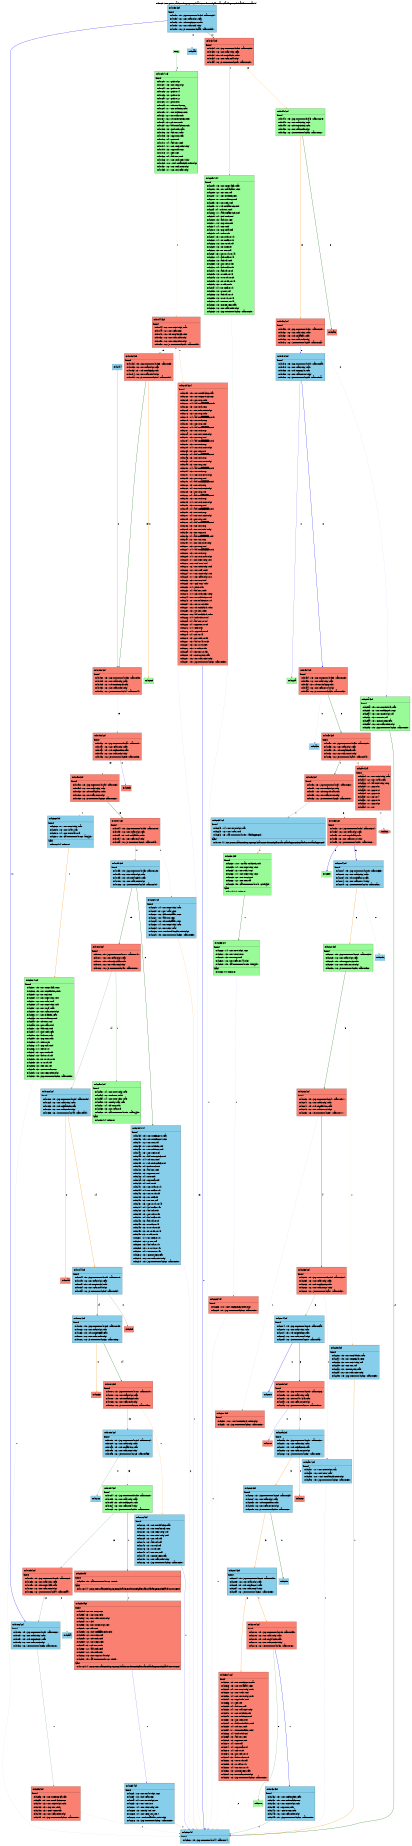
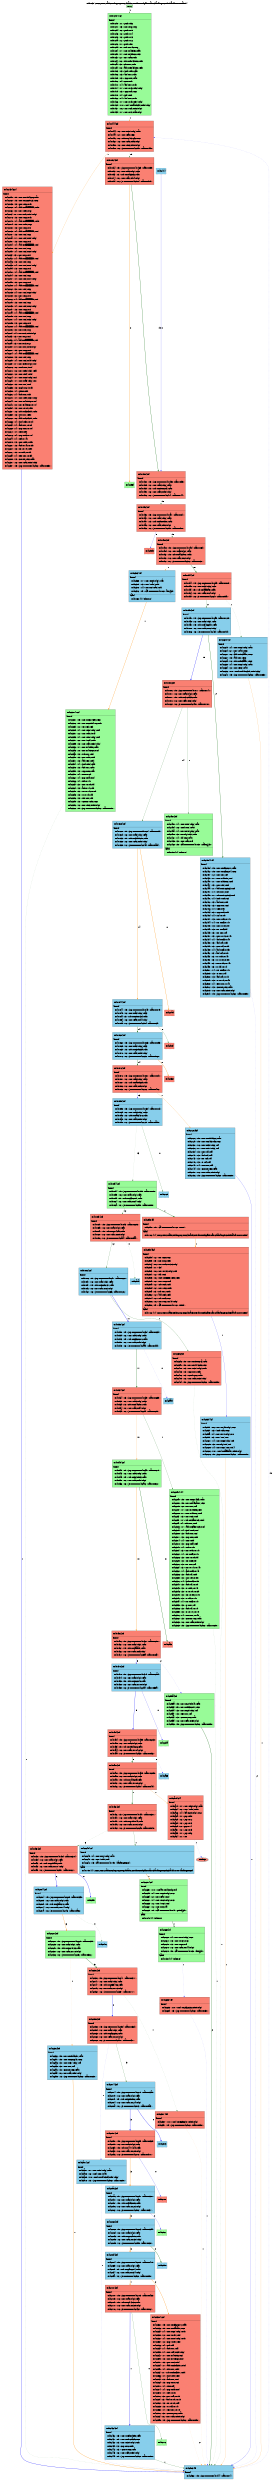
(11, 757) -> (118, 1305)
(126, 915) -> (197, 657)
(300, 1499) -> (162, 2233)
